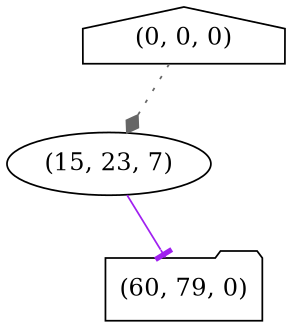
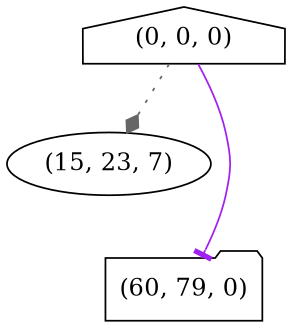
(144, 222) -> (230, 156)
